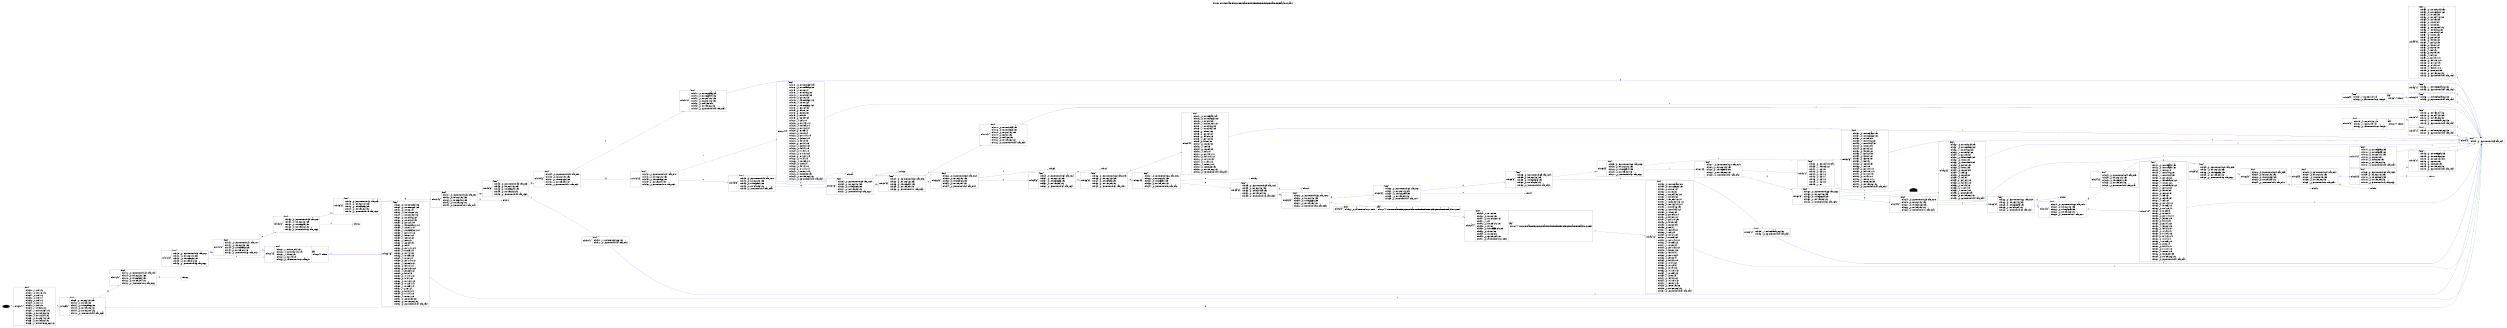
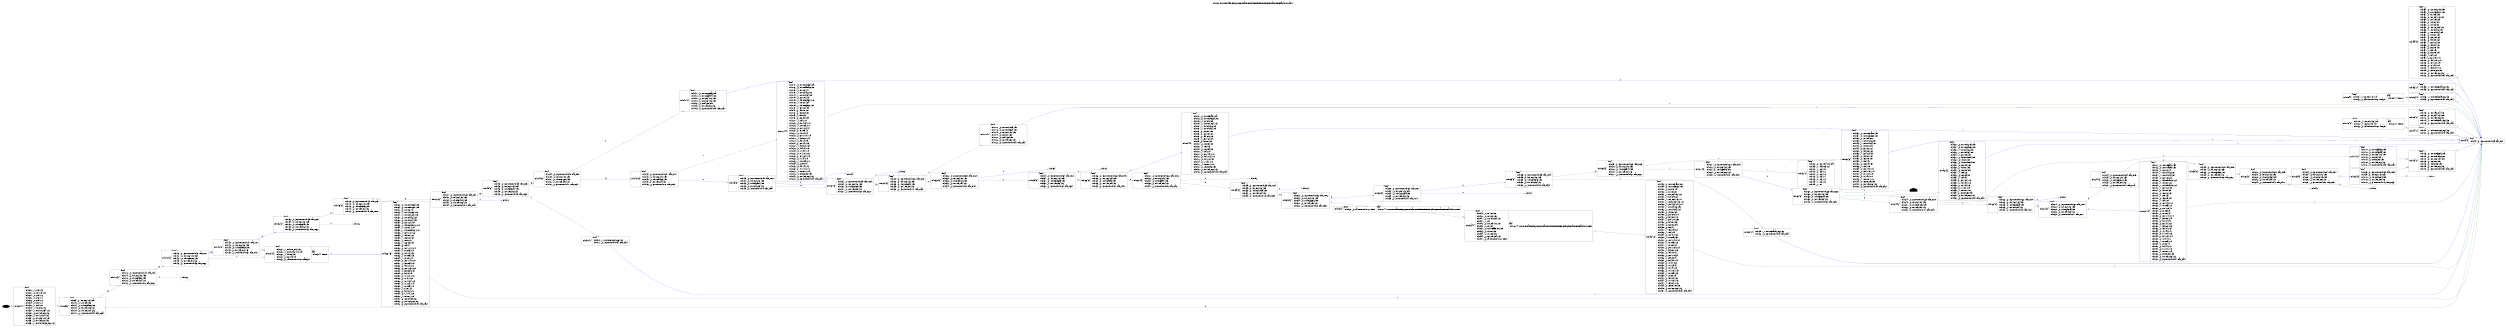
(2406, 120) -> (2406, 128)
(2433, 148) -> (2402, 159)
none -> (159, 268)
